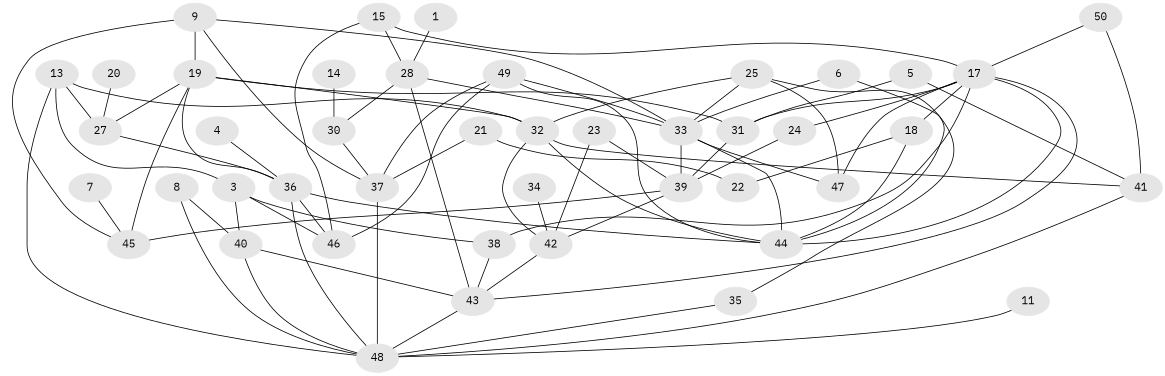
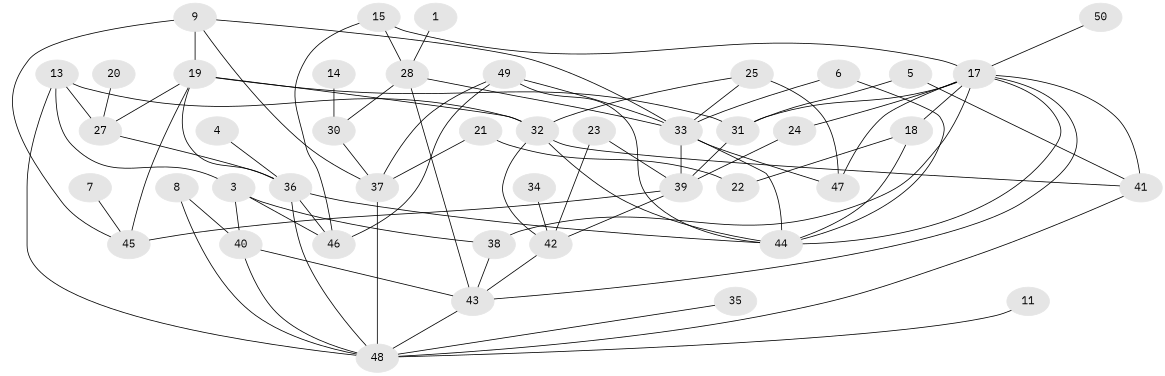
(1131, 101) -> (1088, 98)
(948, 168) -> none
